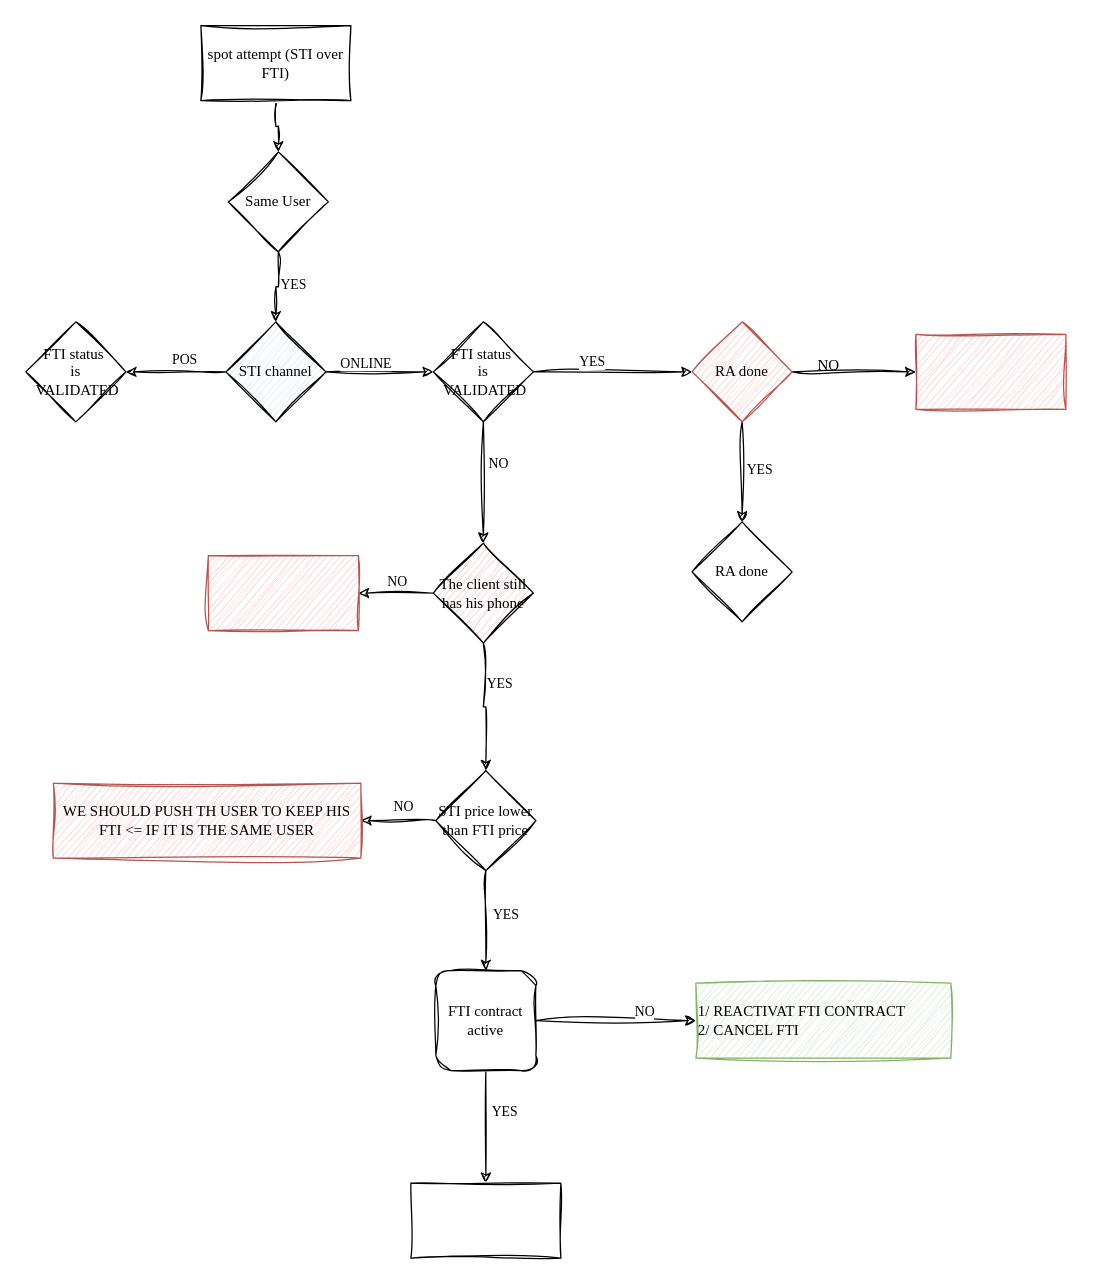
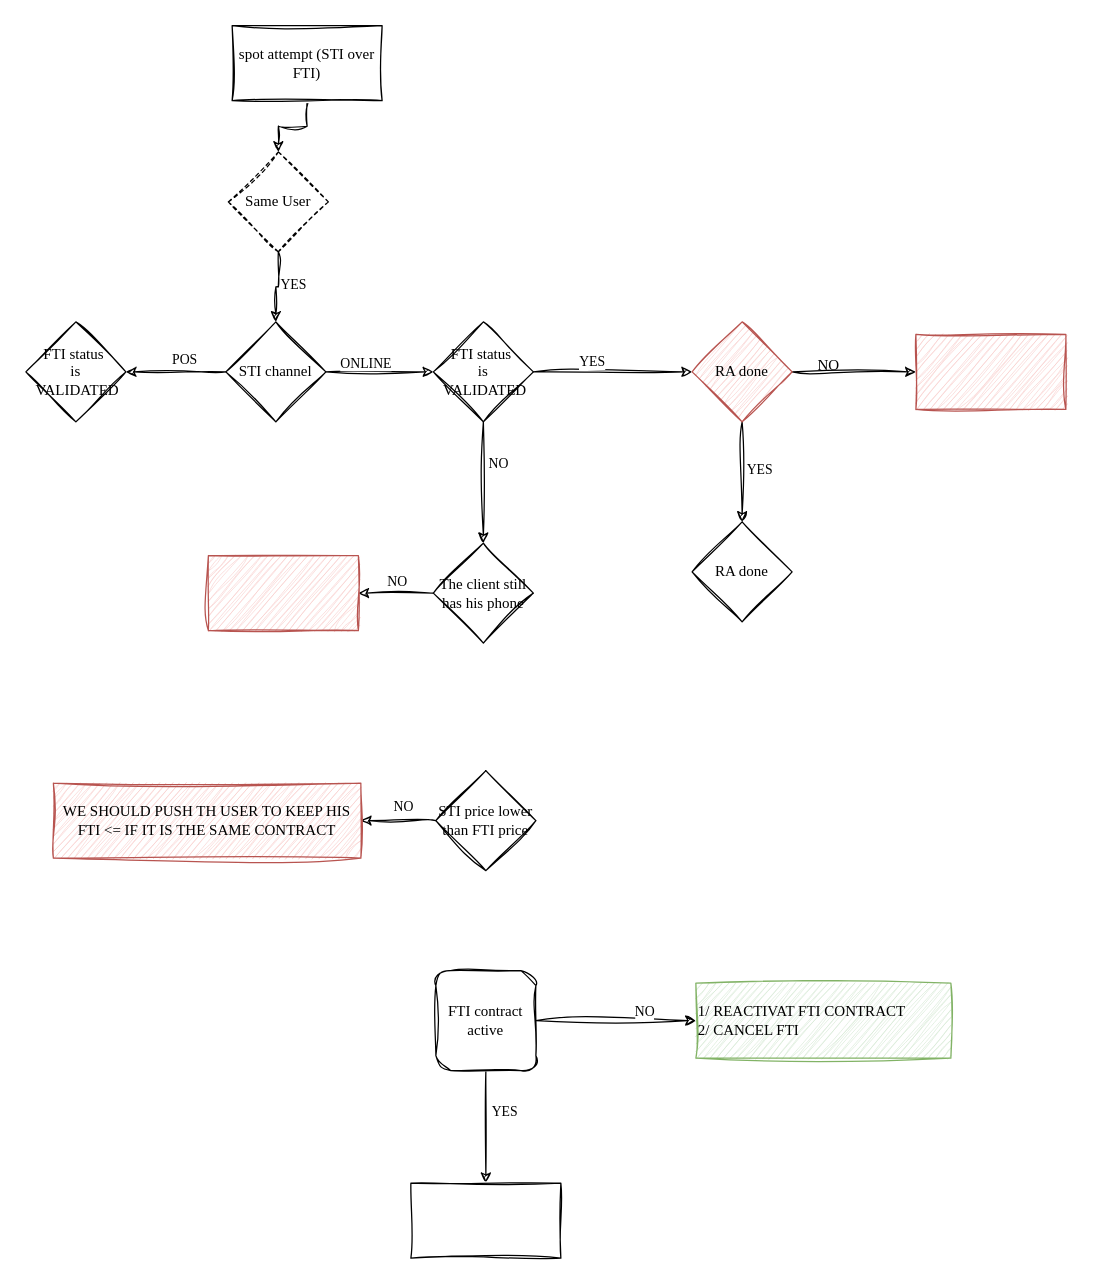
(276, 63) -> (307, 63)
(278, 202) -> (278, 202)
(276, 372) -> (276, 372)
(483, 593) -> (483, 593)
(483, 704) -> none
(207, 821) -> (207, 821)
(486, 917) -> none
